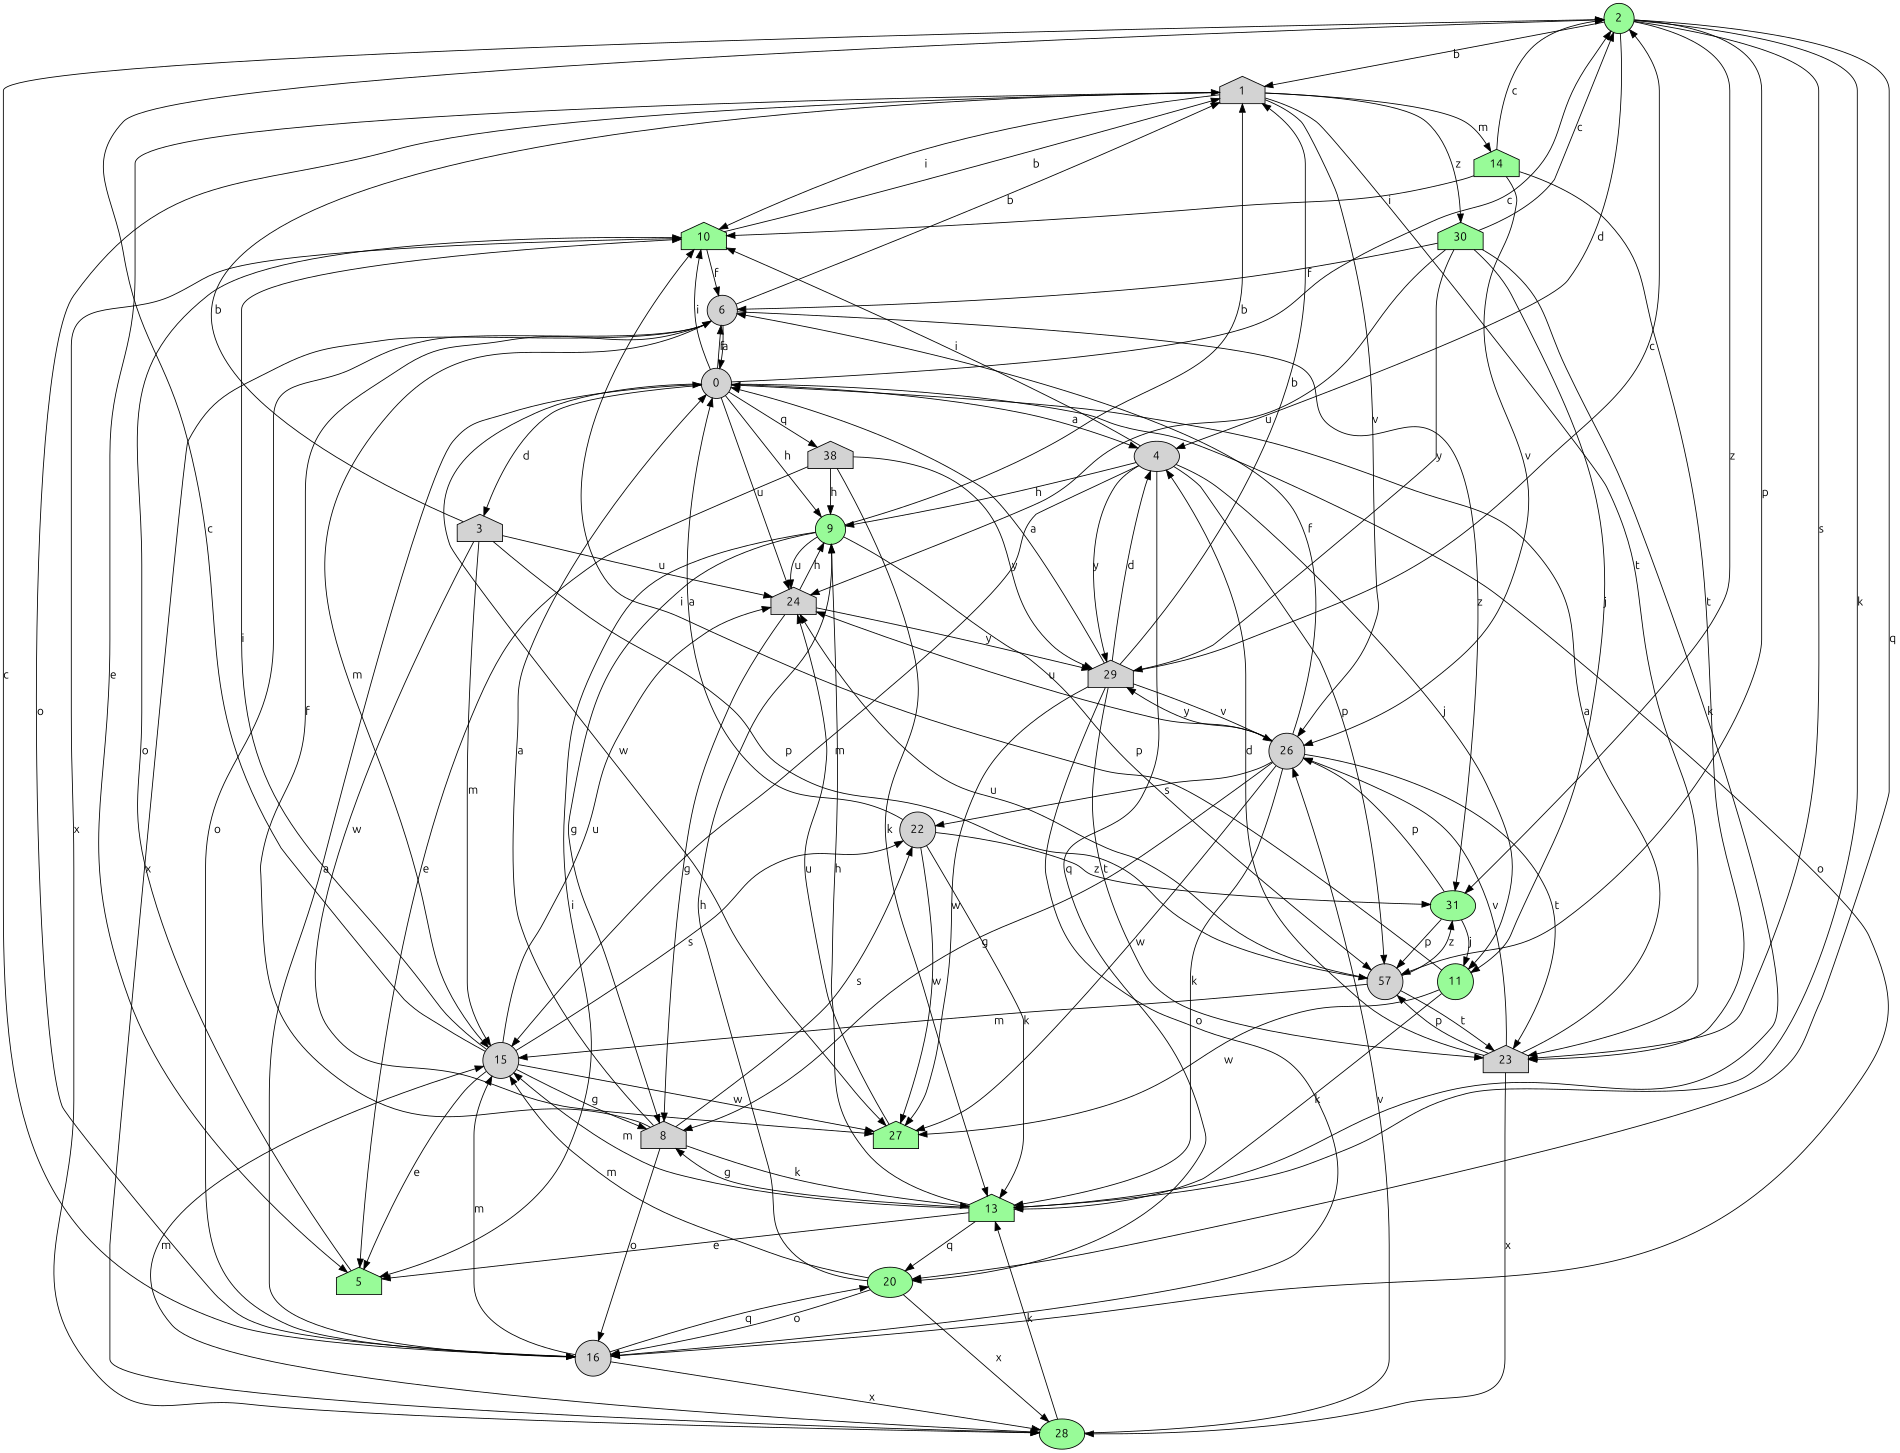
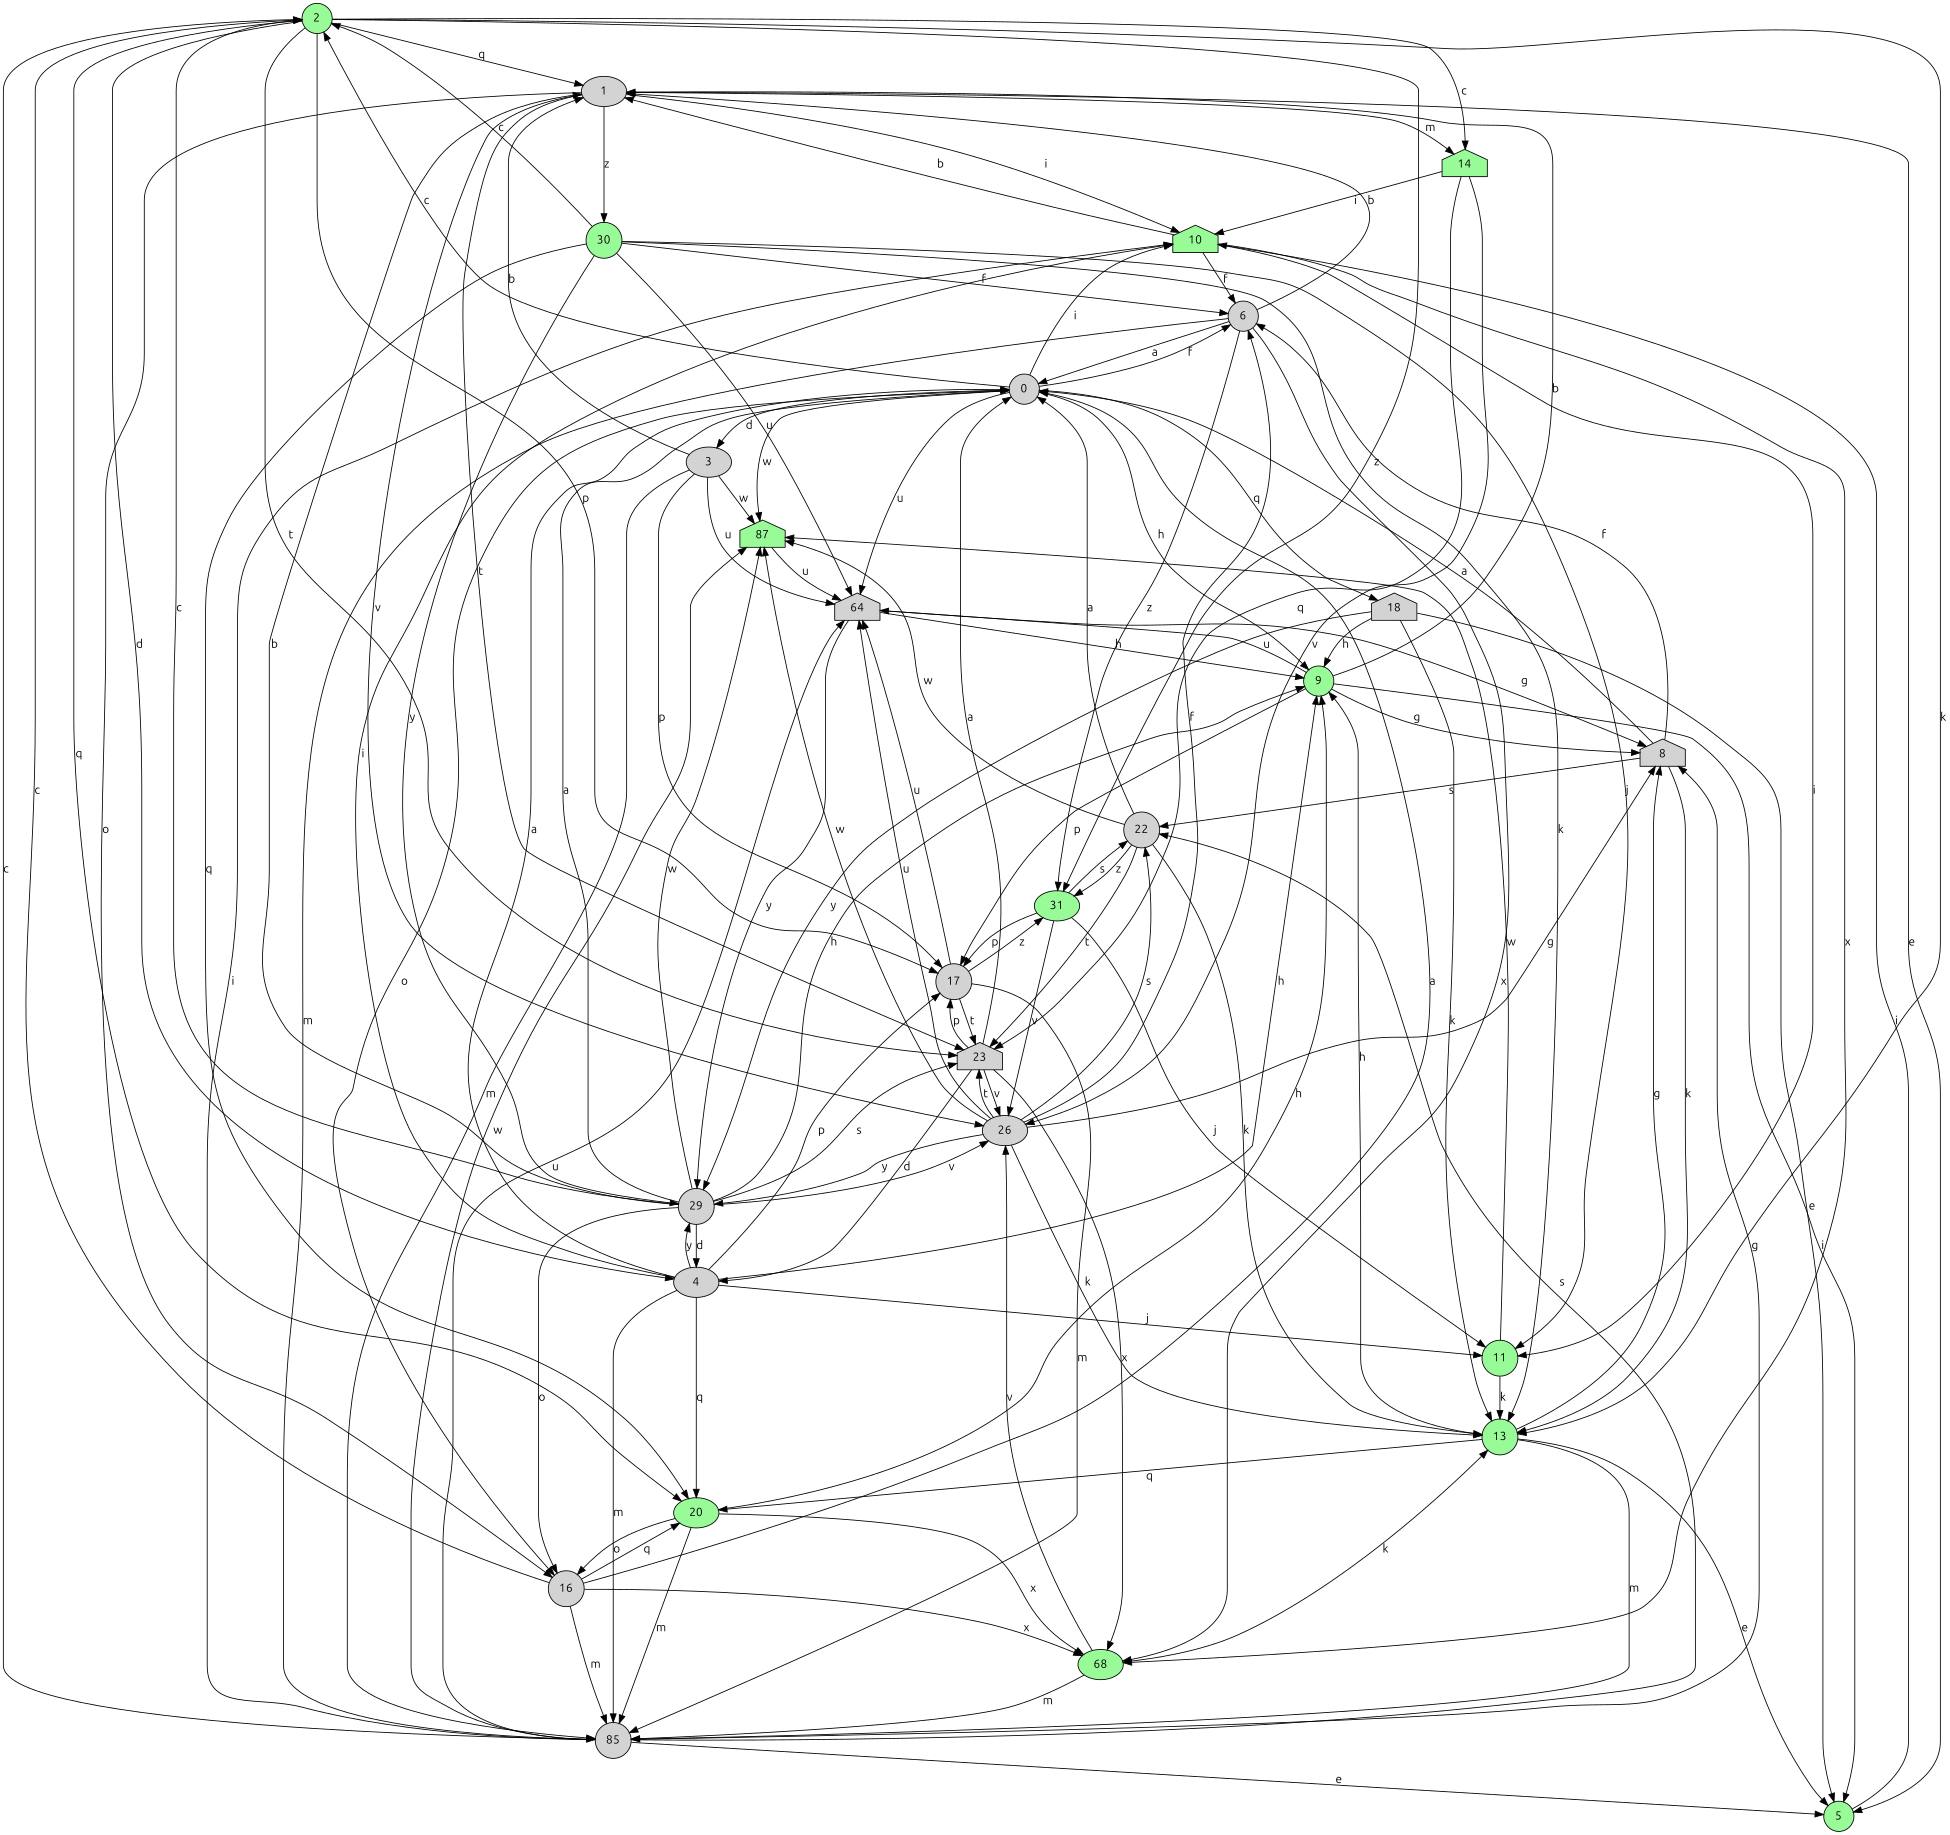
(1457, 55) -> (482, 55)
(1520, 63) -> (933, 21)
(1242, 91) -> (604, 91)
(1461, 237) -> (604, 240)
(973, 405) -> (531, 709)
(830, 456) -> (1394, 608)
(480, 529) -> (709, 462)
(1822, 529) -> (291, 535)
(794, 602) -> (857, 608)
(1709, 602) -> (1301, 608)
(1111, 675) -> (696, 1206)
(868, 698) -> (1813, 663)
(146, 751) -> (1897, 1021)
(1287, 751) -> (1005, 1131)
(221, 791) -> none
(1416, 830) -> (1035, 1021)
none -> (911, 853)
none -> (1094, 868)
(1106, 869) -> (859, 1131)
none -> (206, 892)
none -> (1075, 950)
(1385, 982) -> (954, 982)
(501, 1060) -> (613, 1740)
(896, 1136) -> (763, 535)
(992, 1209) -> (1500, 1437)
(630, 1241) -> none
(359, 1282) -> (1839, 1816)
(1062, 1434) -> (1101, 1665)
